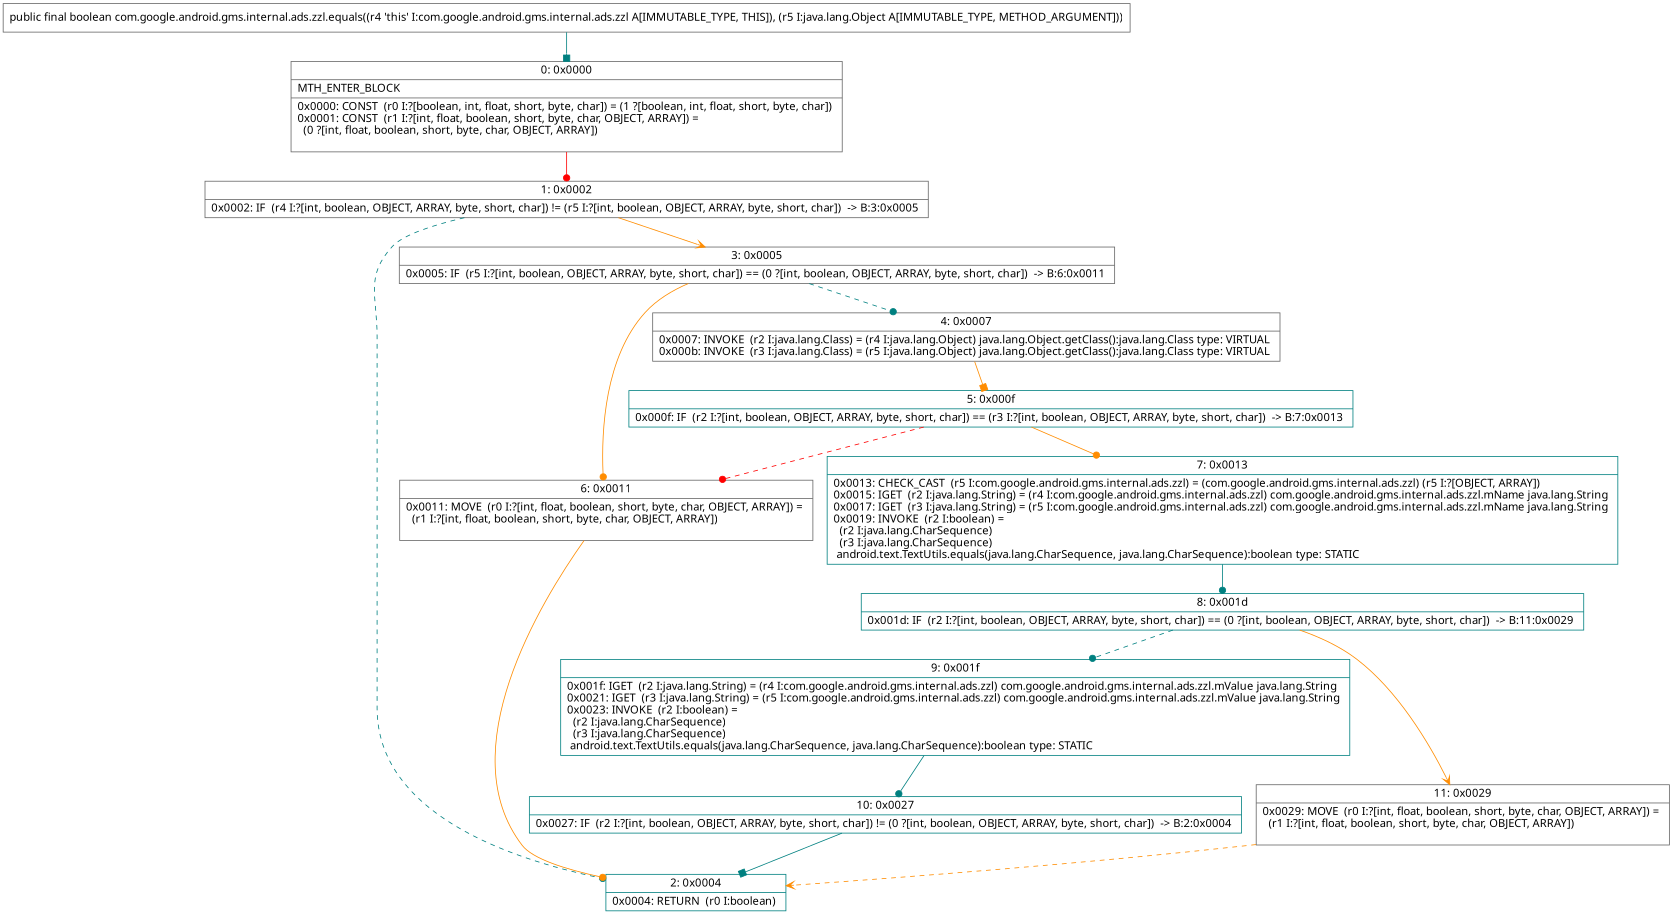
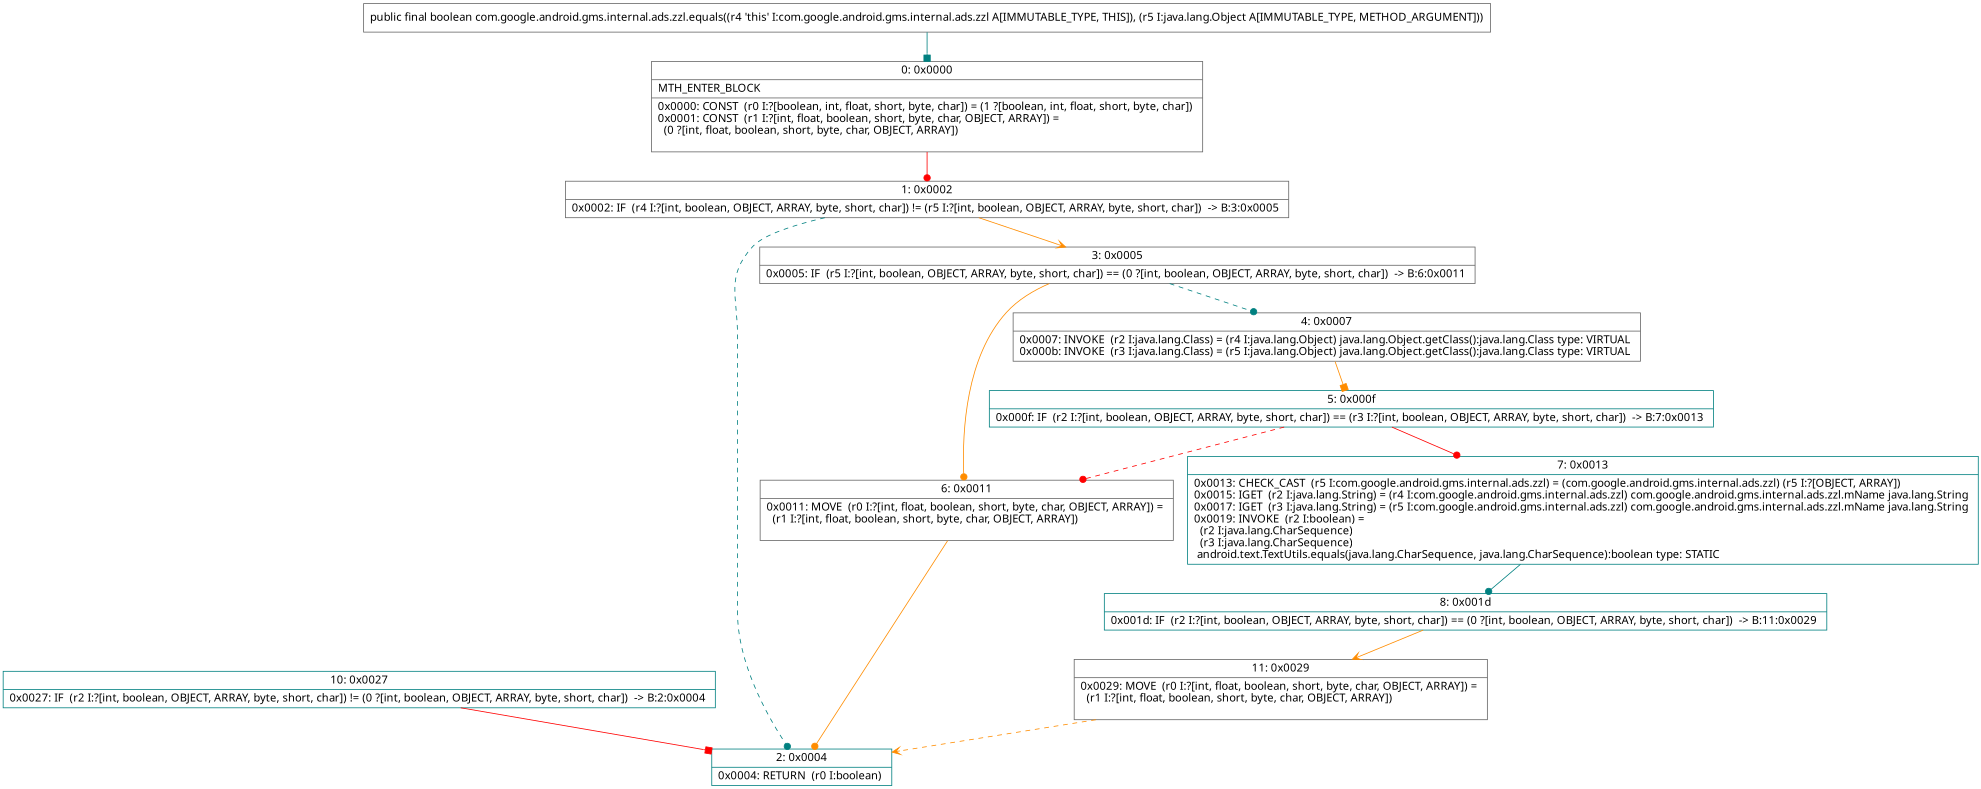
(1062, 440) -> (1423, 440)
(955, 707) -> none
(794, 852) -> (582, 729)
